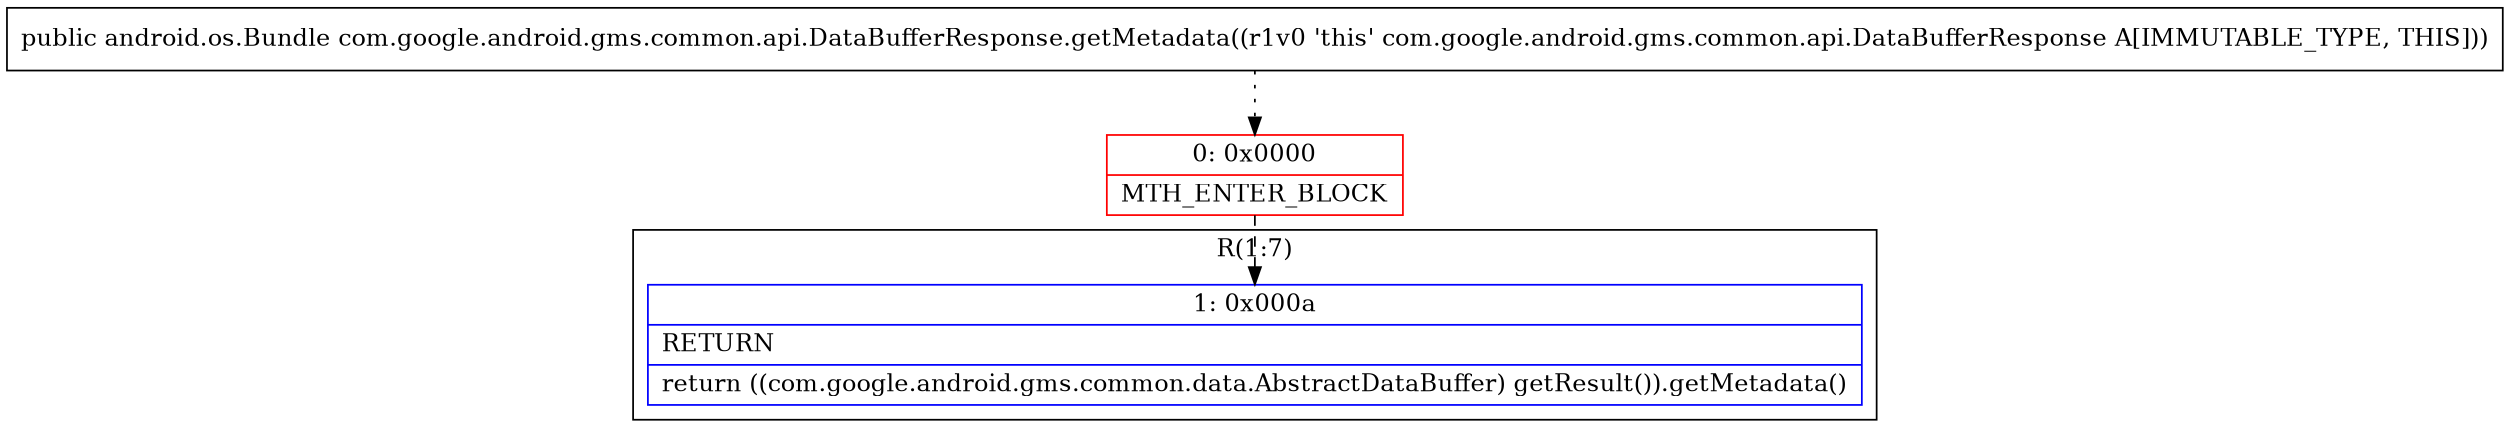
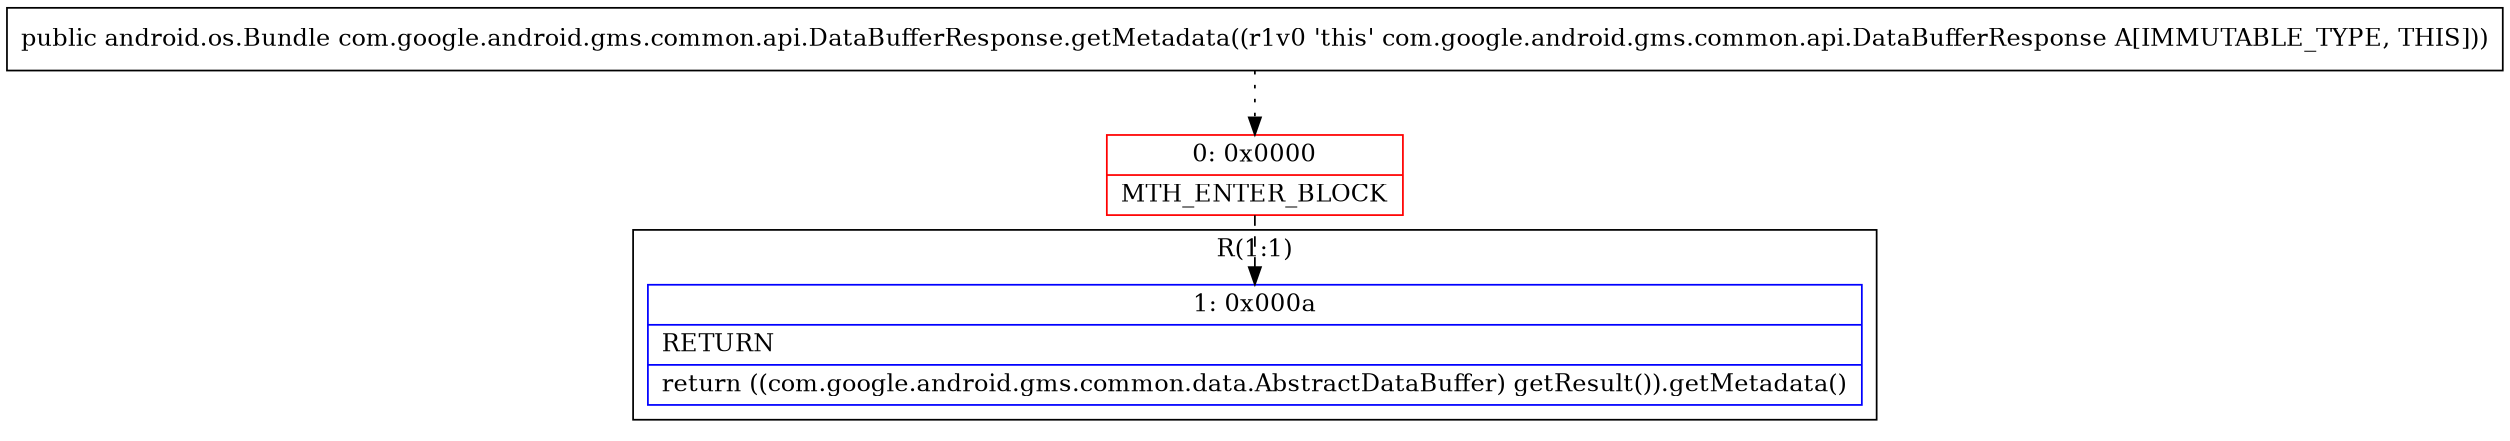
(1255, 250) -> (1255, 250)
